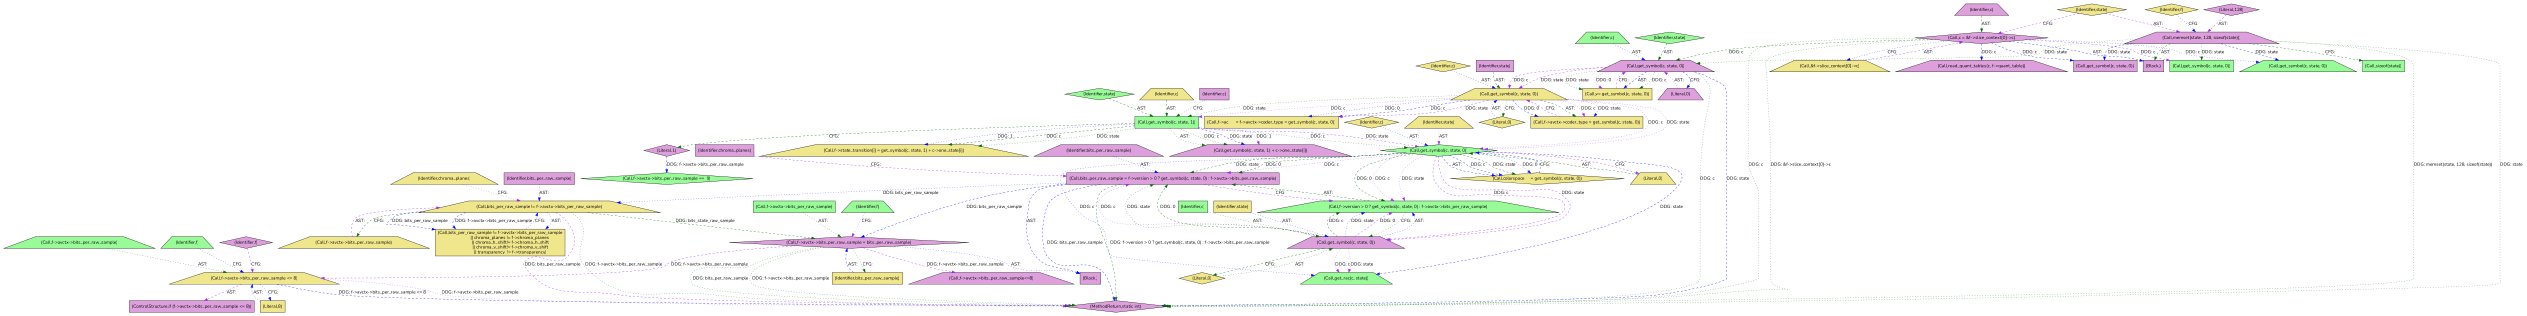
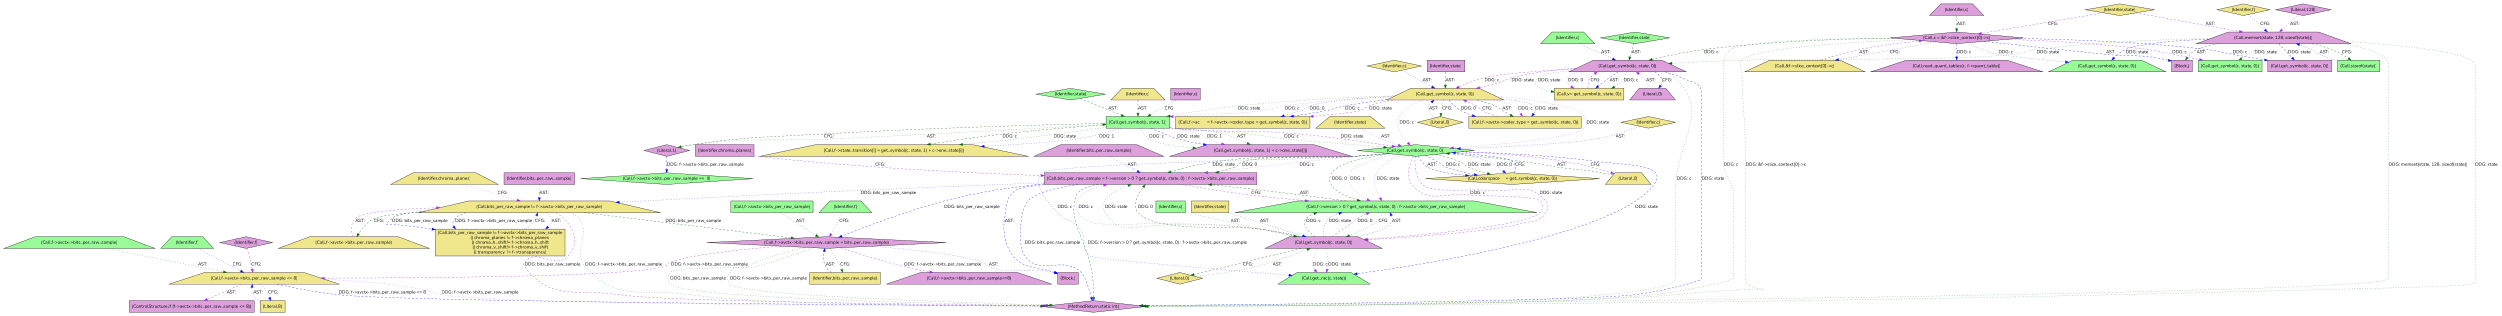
(2218, 22) -> (2290, 22)
none -> (2318, 54)
none -> (890, 136)
(705, 221) -> (693, 221)
